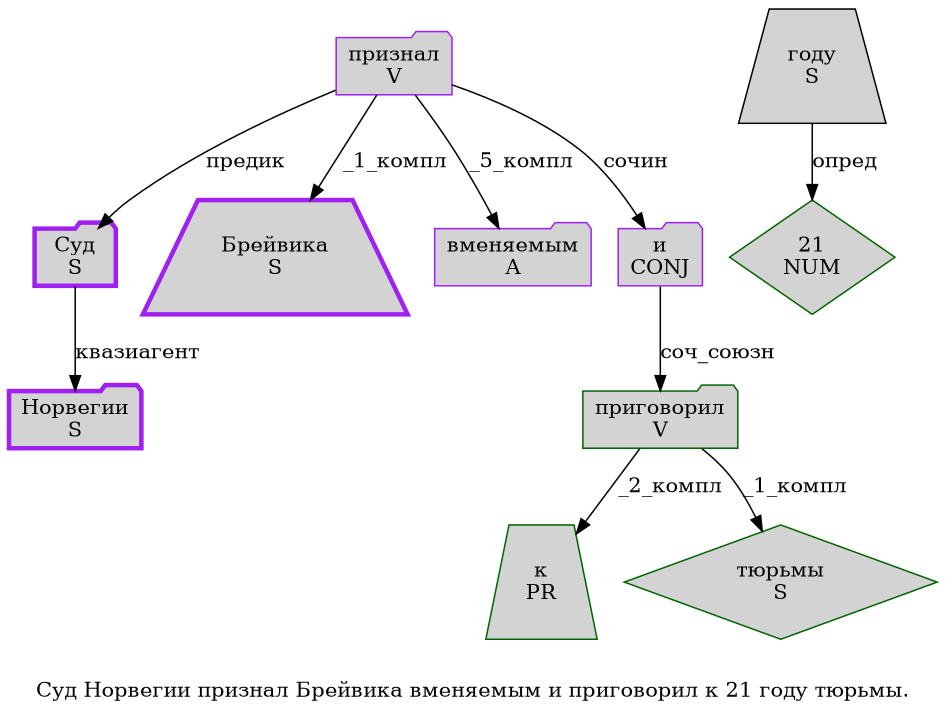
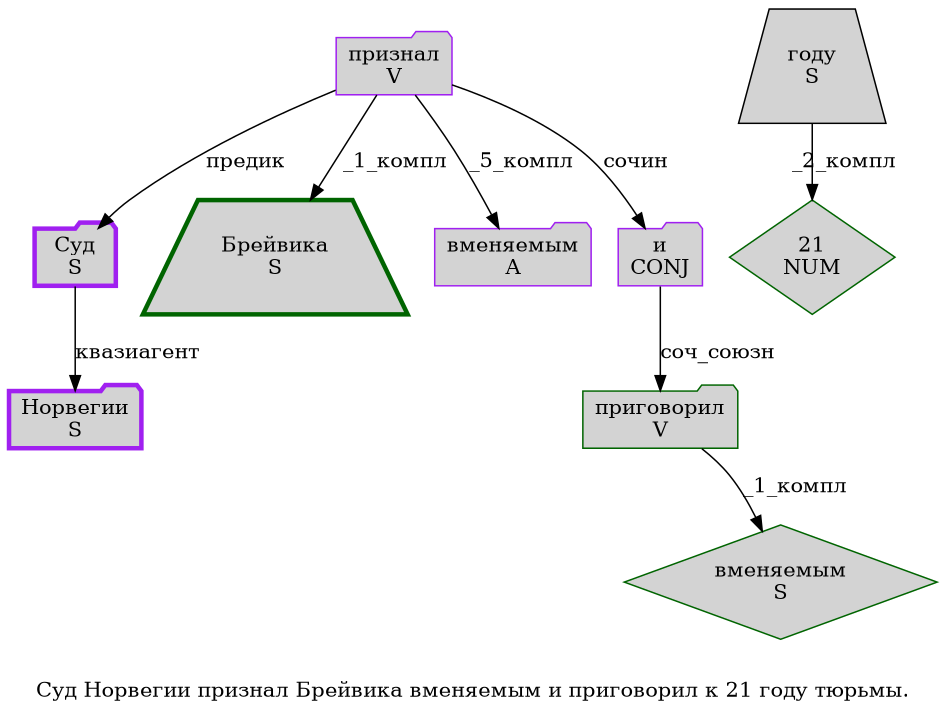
(845, 162) -> (845, 162)
(275, 257) -> (275, 257)
(542, 582) -> none
(781, 582) -> (781, 582)
